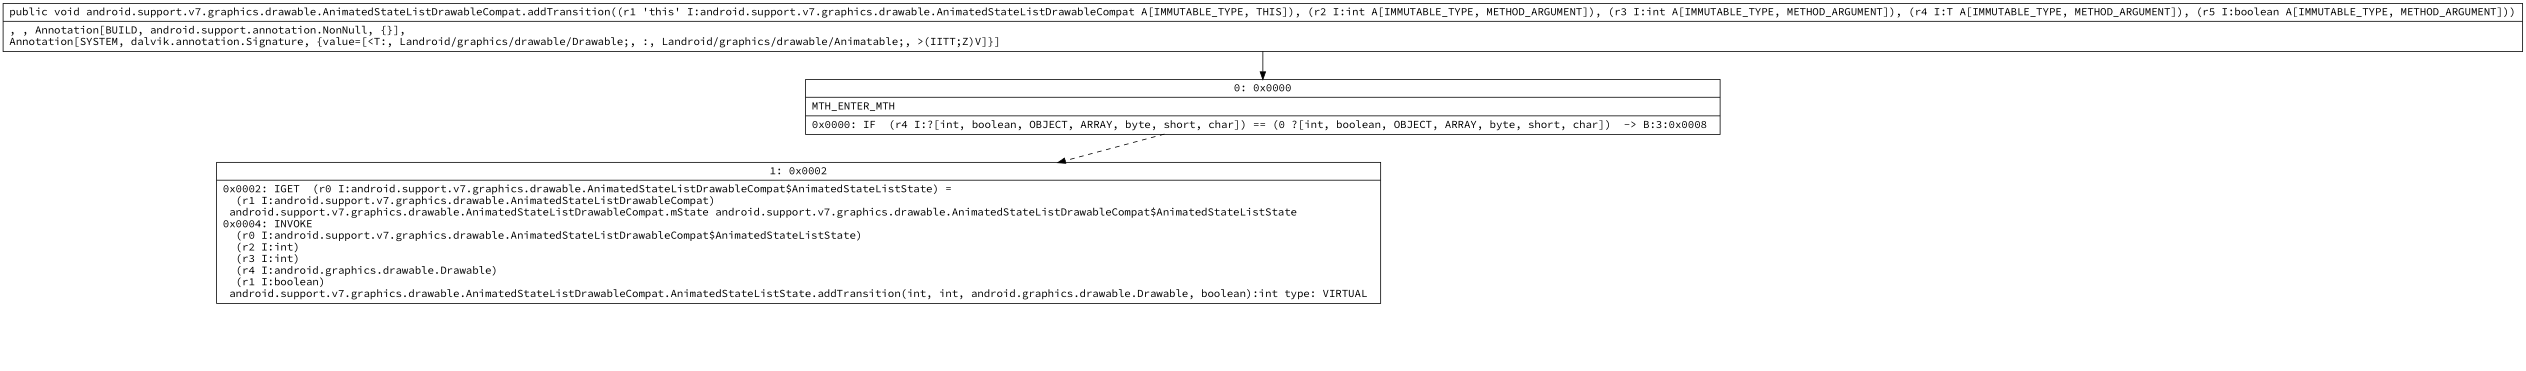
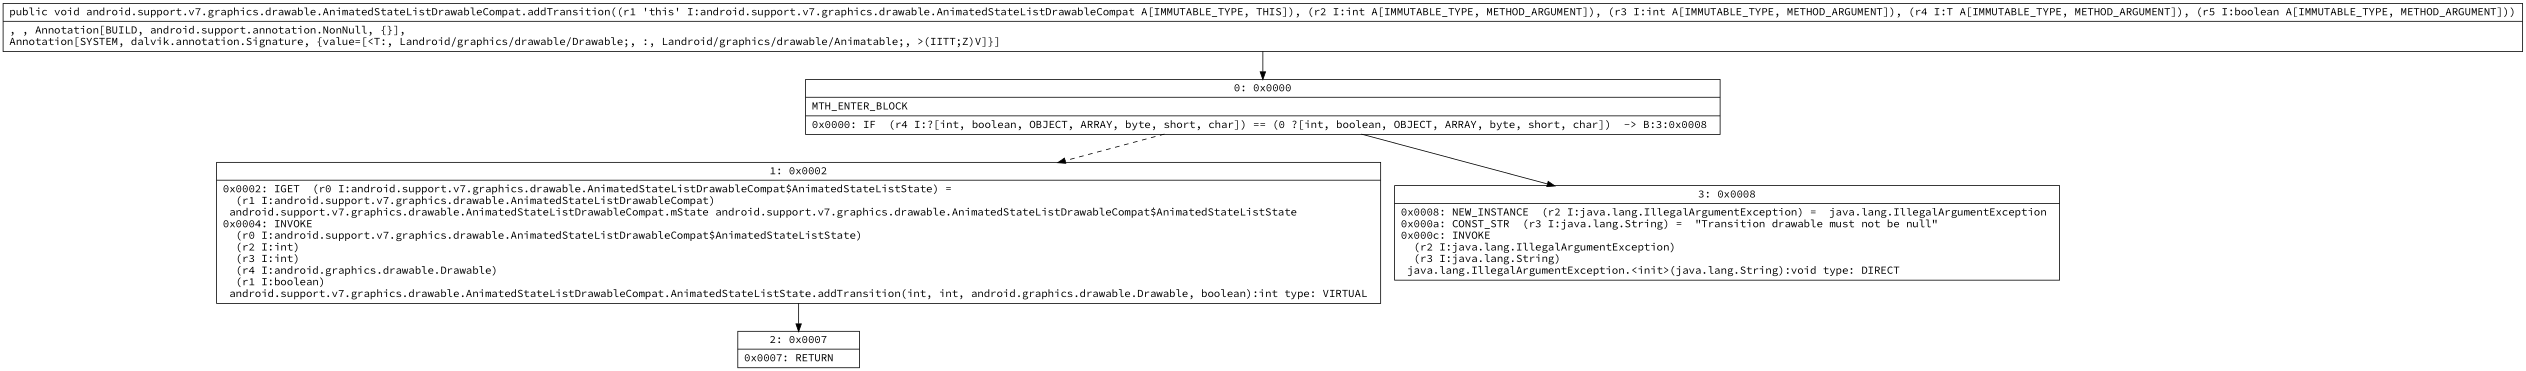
(854, 106) -> (860, 106)
none -> (1727, 233)
none -> (799, 350)
